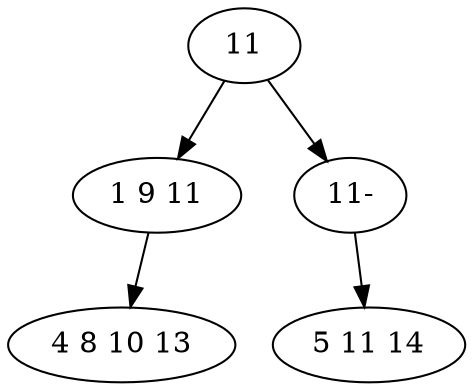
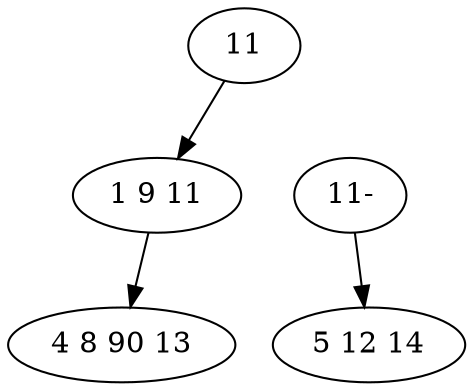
(291, 112) -> none
(122, 345) -> (122, 345)
(369, 345) -> (369, 345)
